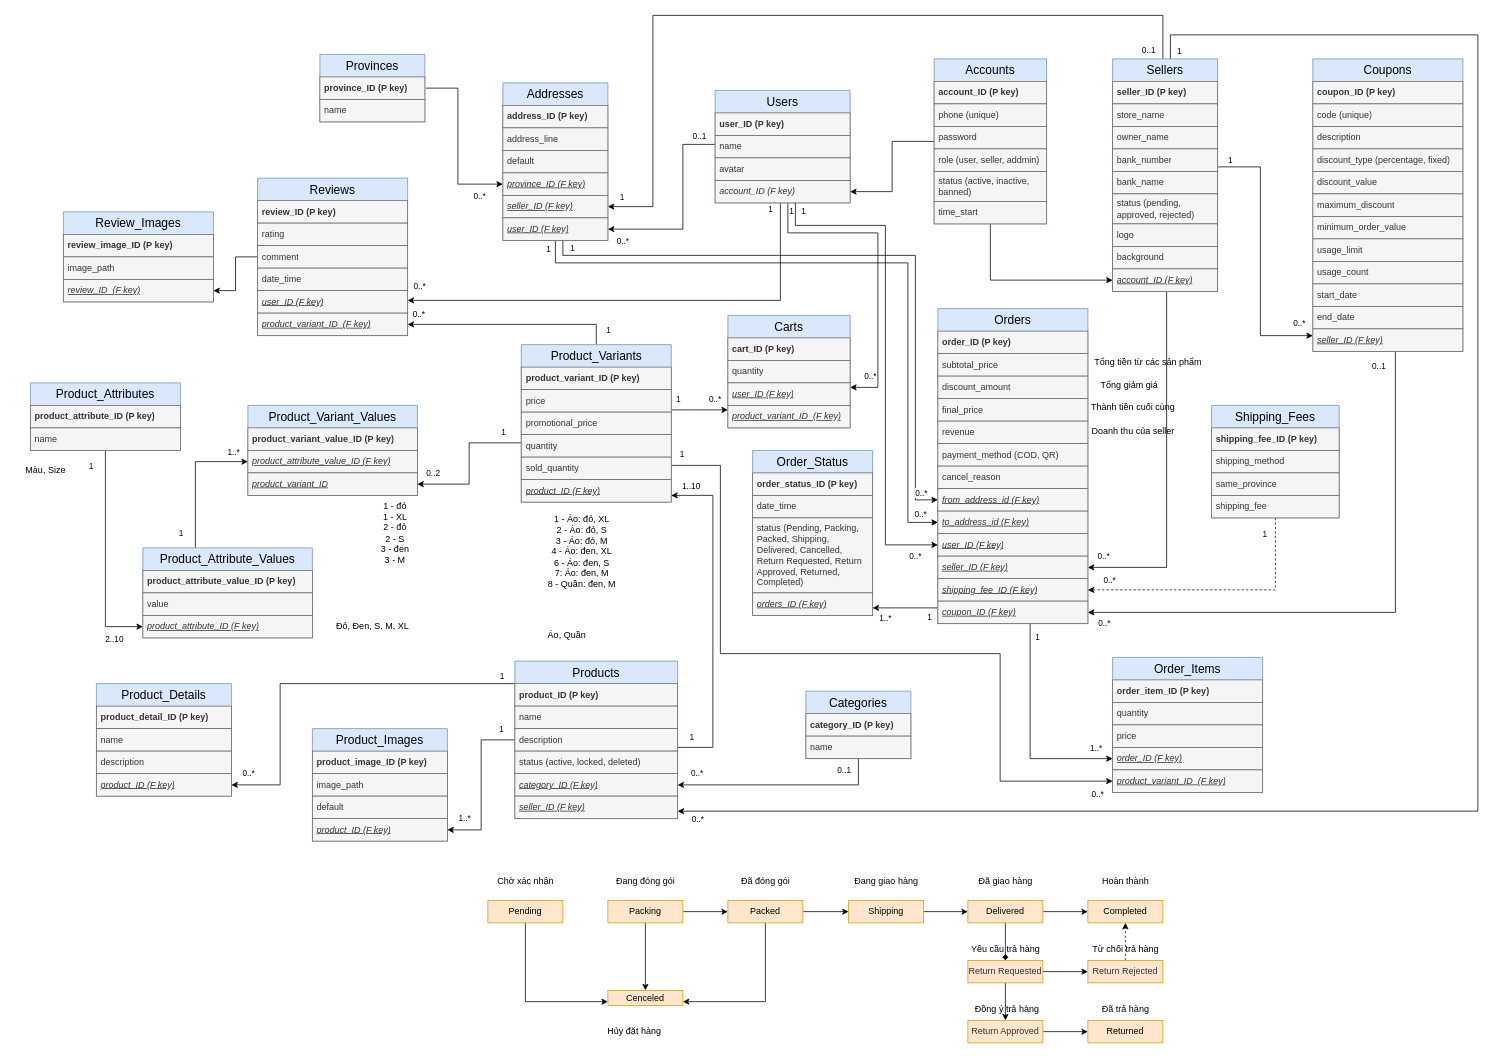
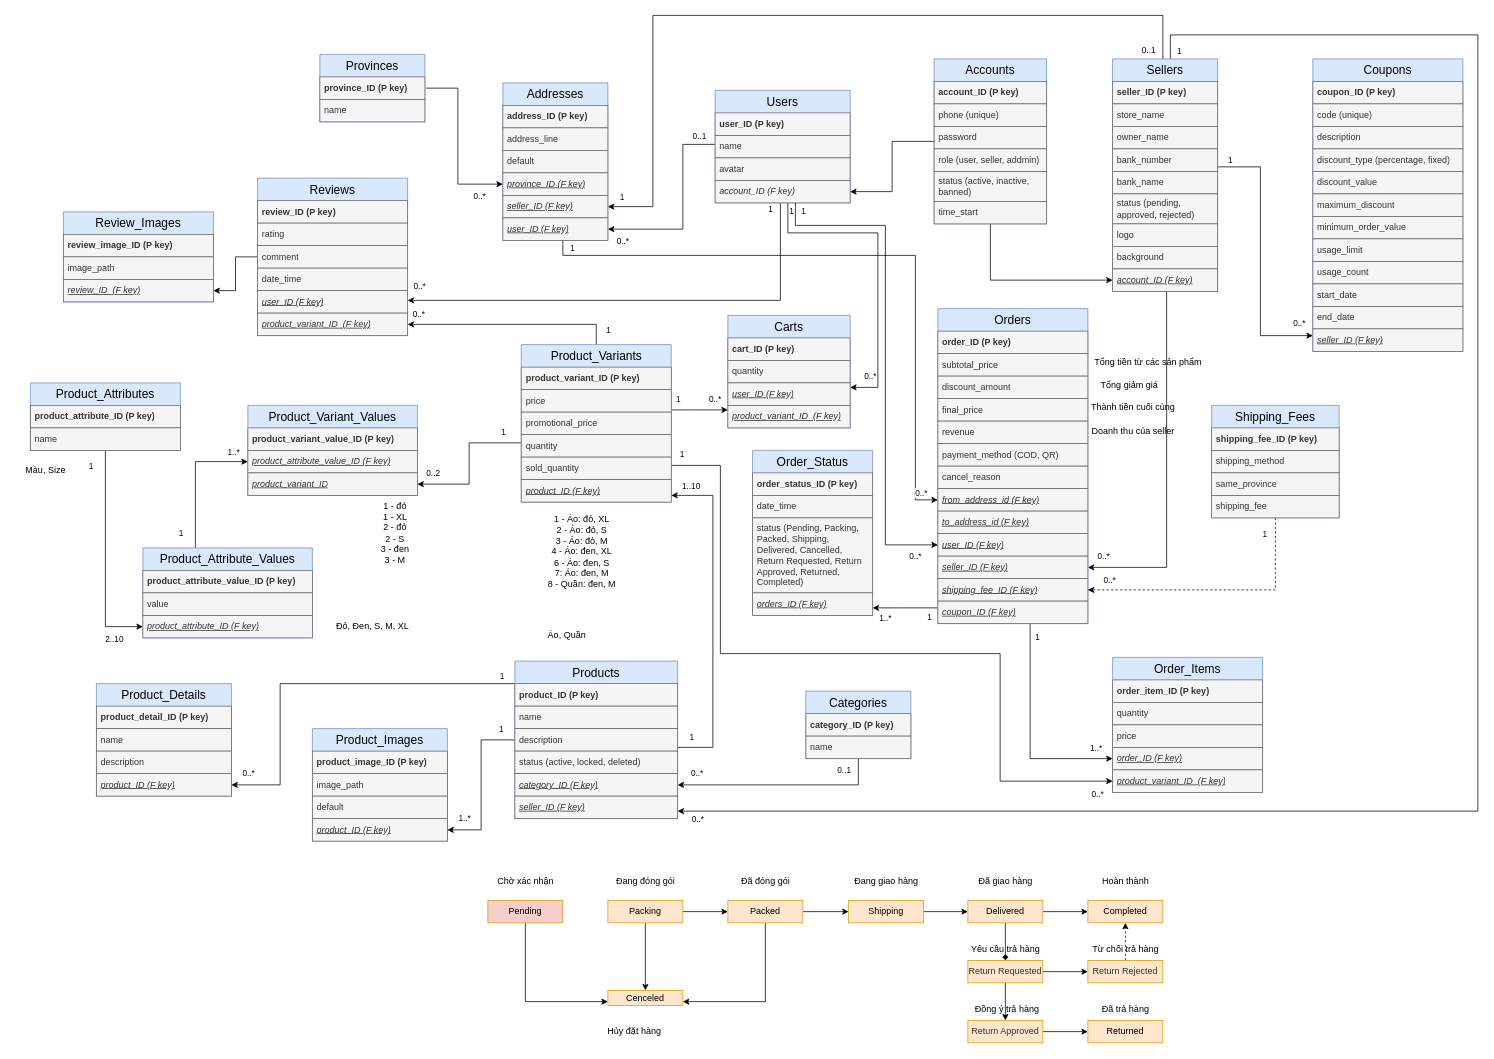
(919, 522) -> none
(1374, 612) -> none
(525, 912) -> (525, 912)
